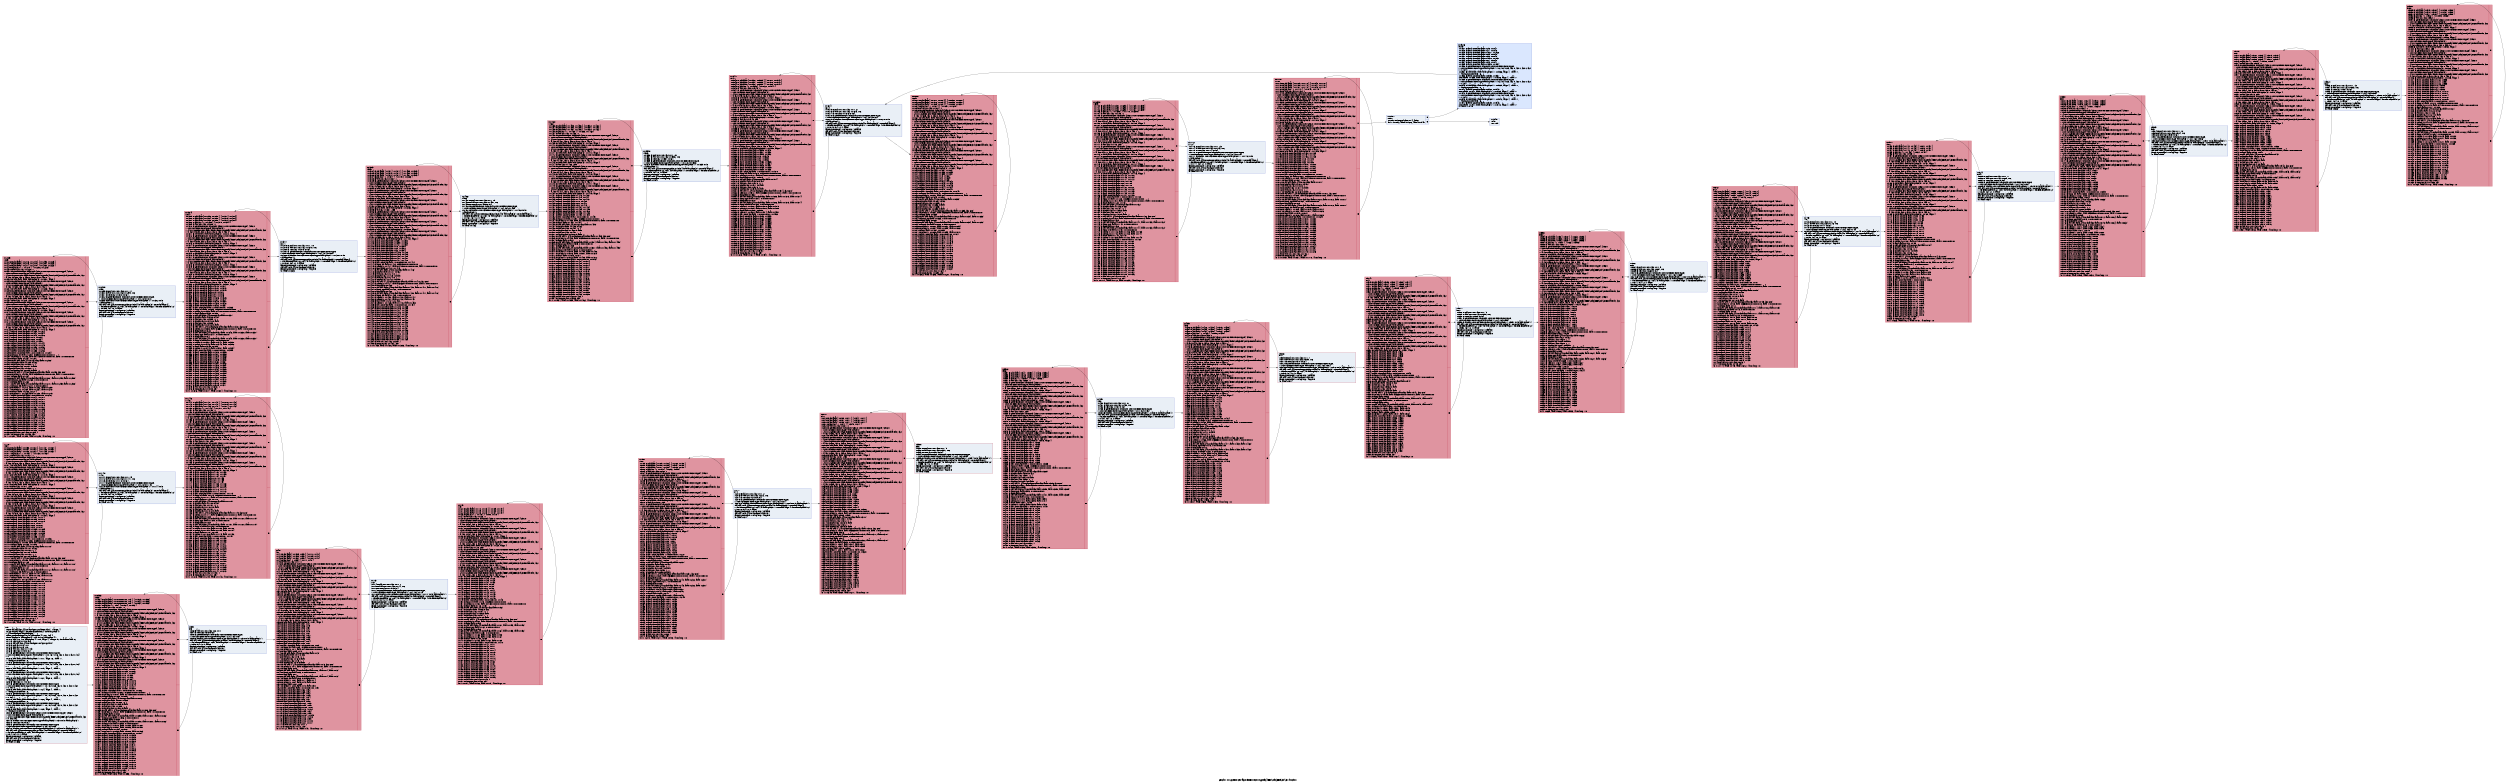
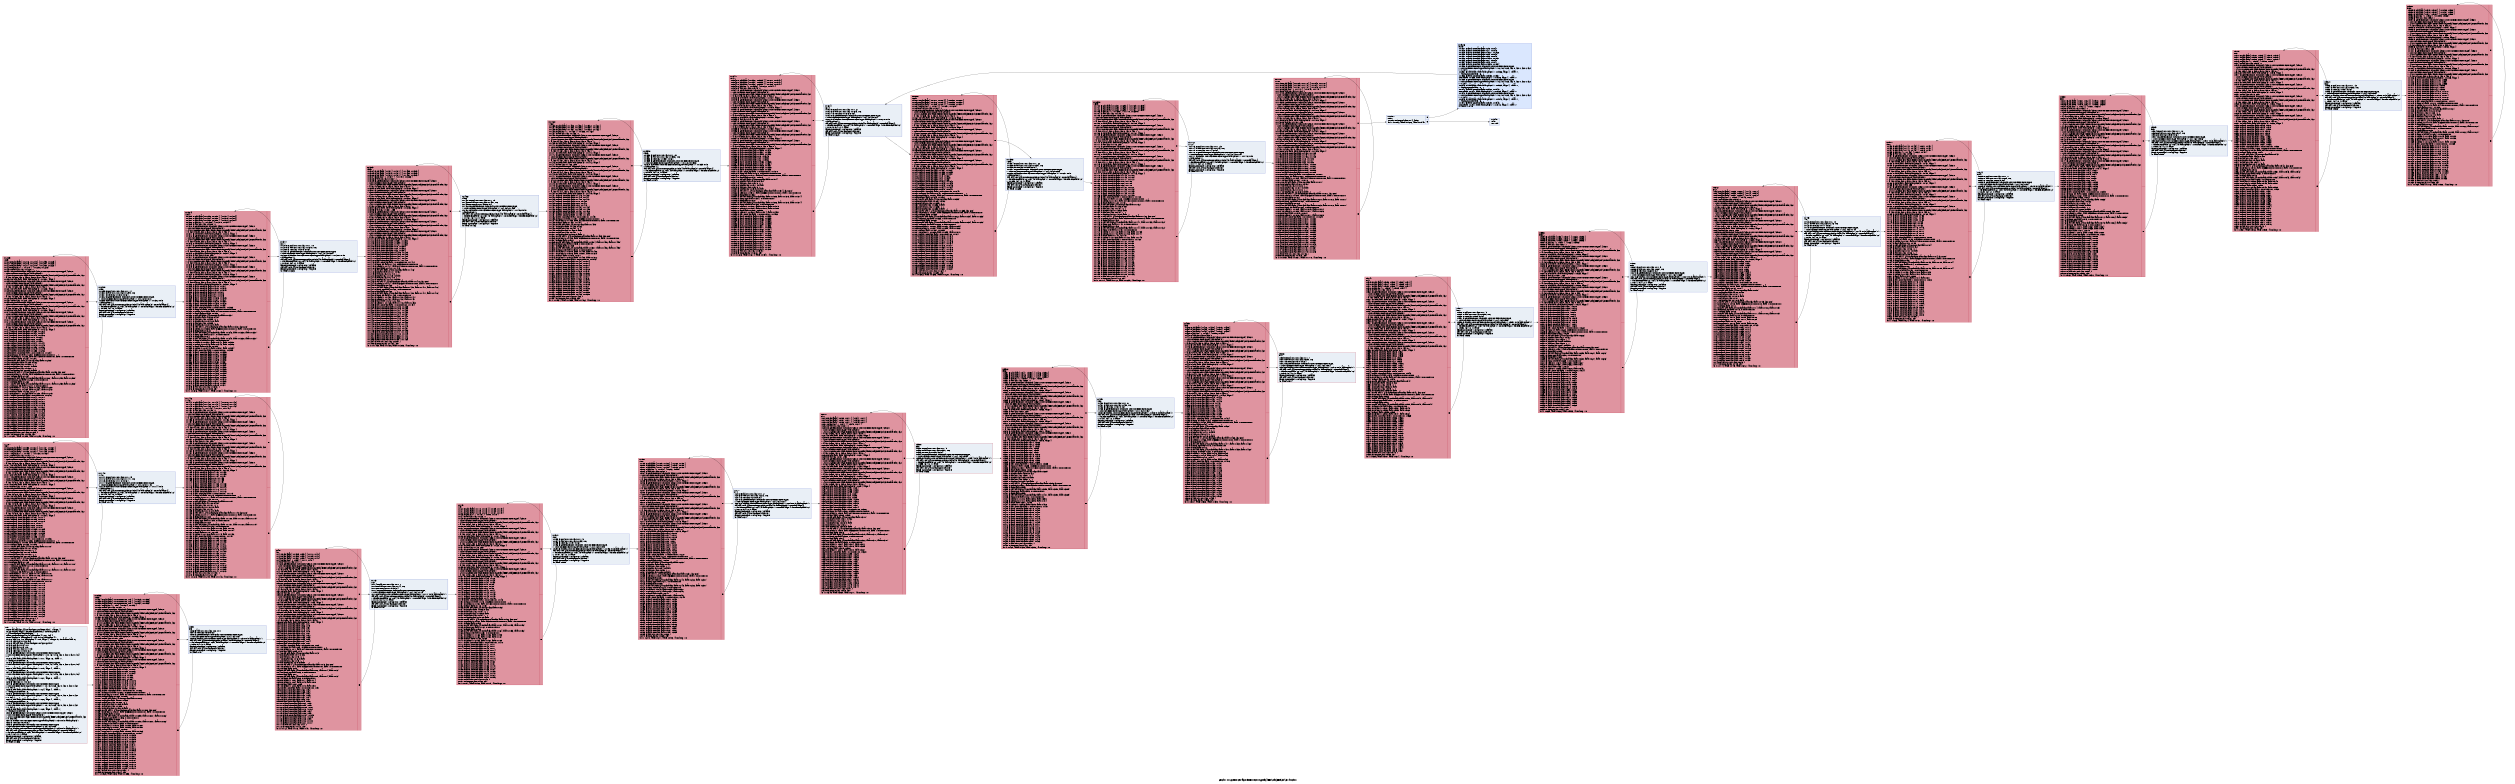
none -> (1045, 174)
none -> (590, 549)
